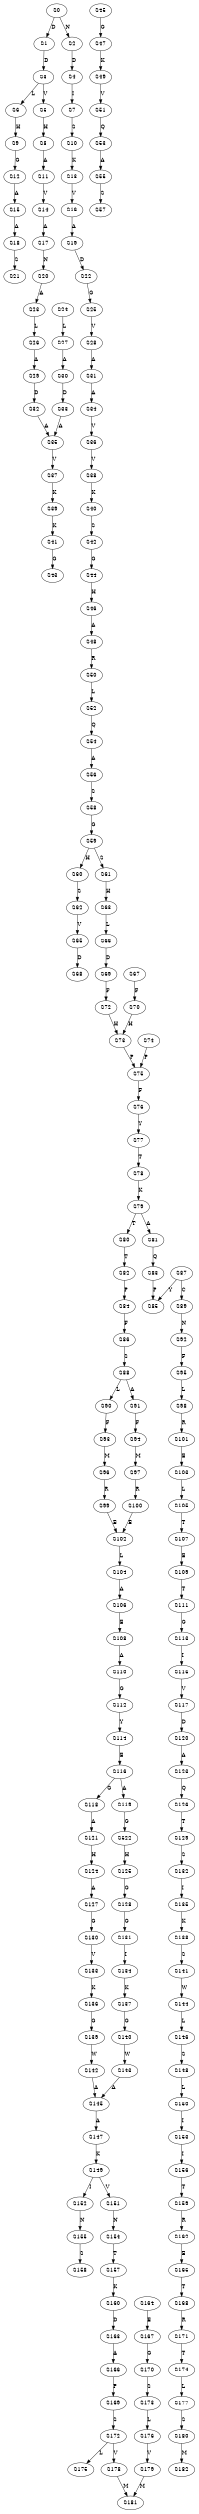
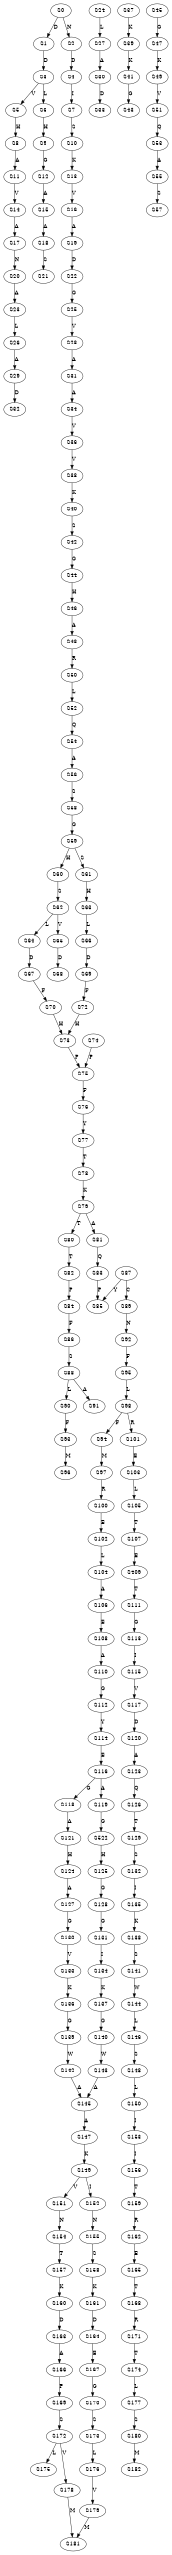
(53, 443) -> none
none -> (29, 941)
(135, 1421) -> (115, 1421)
(104, 1506) -> none
(182, 1572) -> (134, 1572)
none -> (93, 2304)
